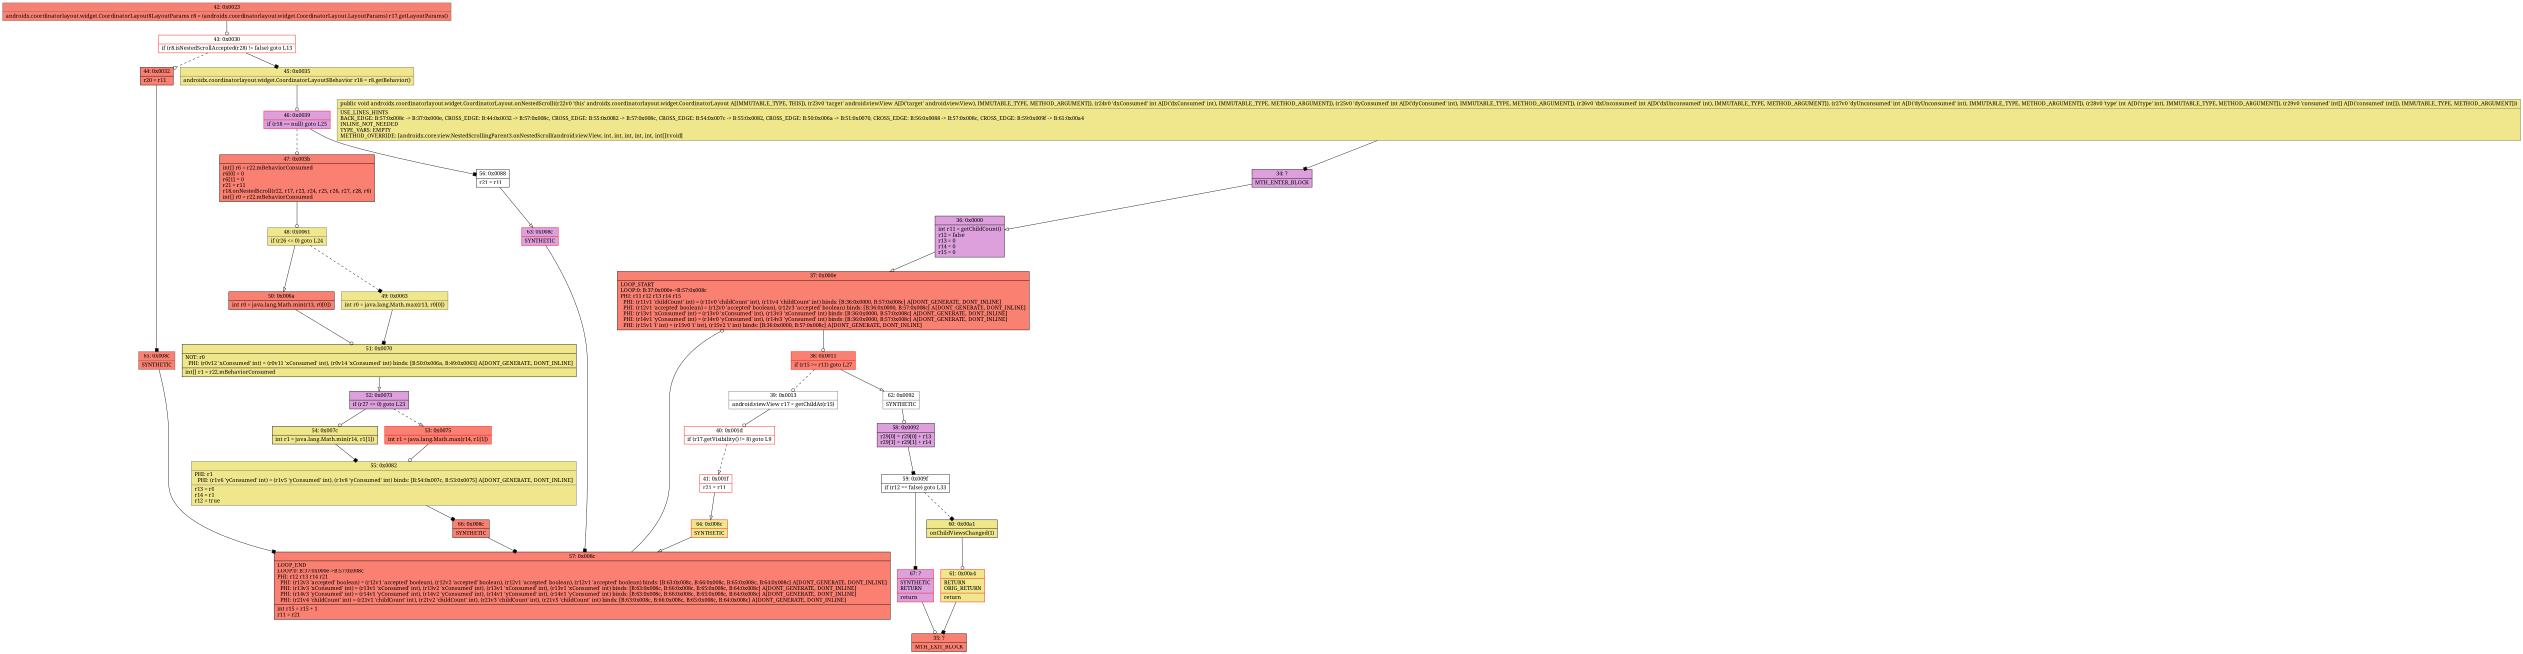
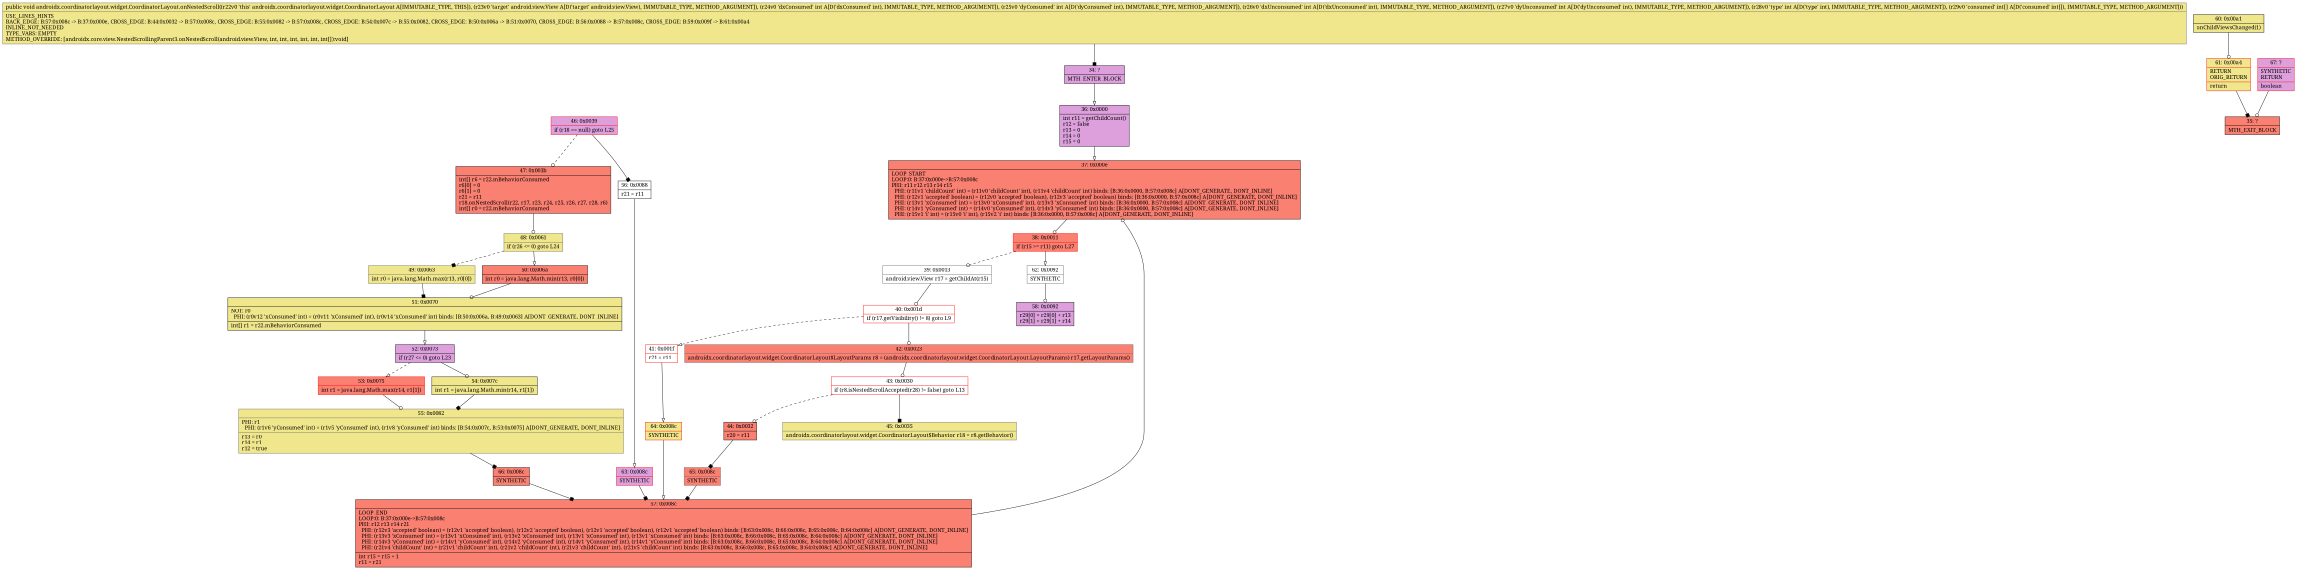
(297, 96) -> none
none -> (909, 332)
(915, 483) -> none
(909, 597) -> (2272, 86)
